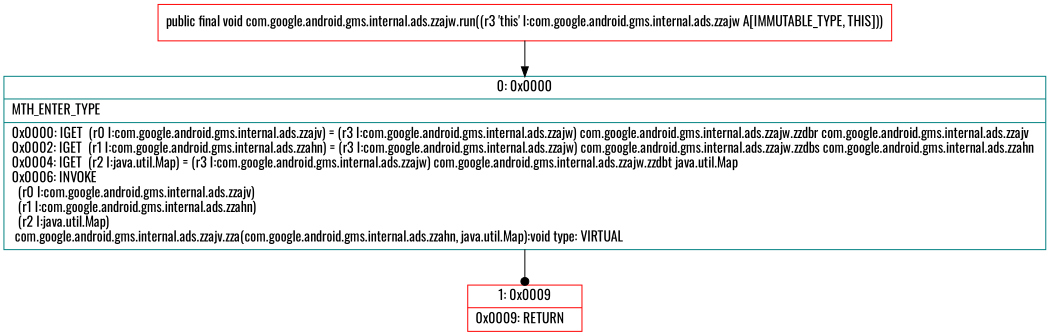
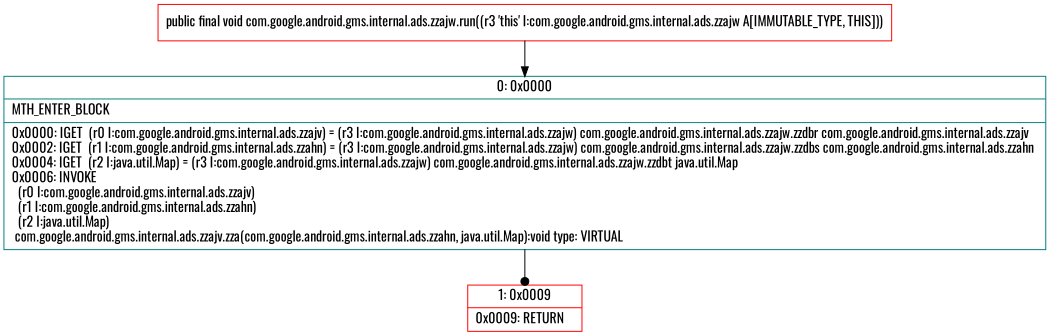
(57, 110) -> (61, 110)
